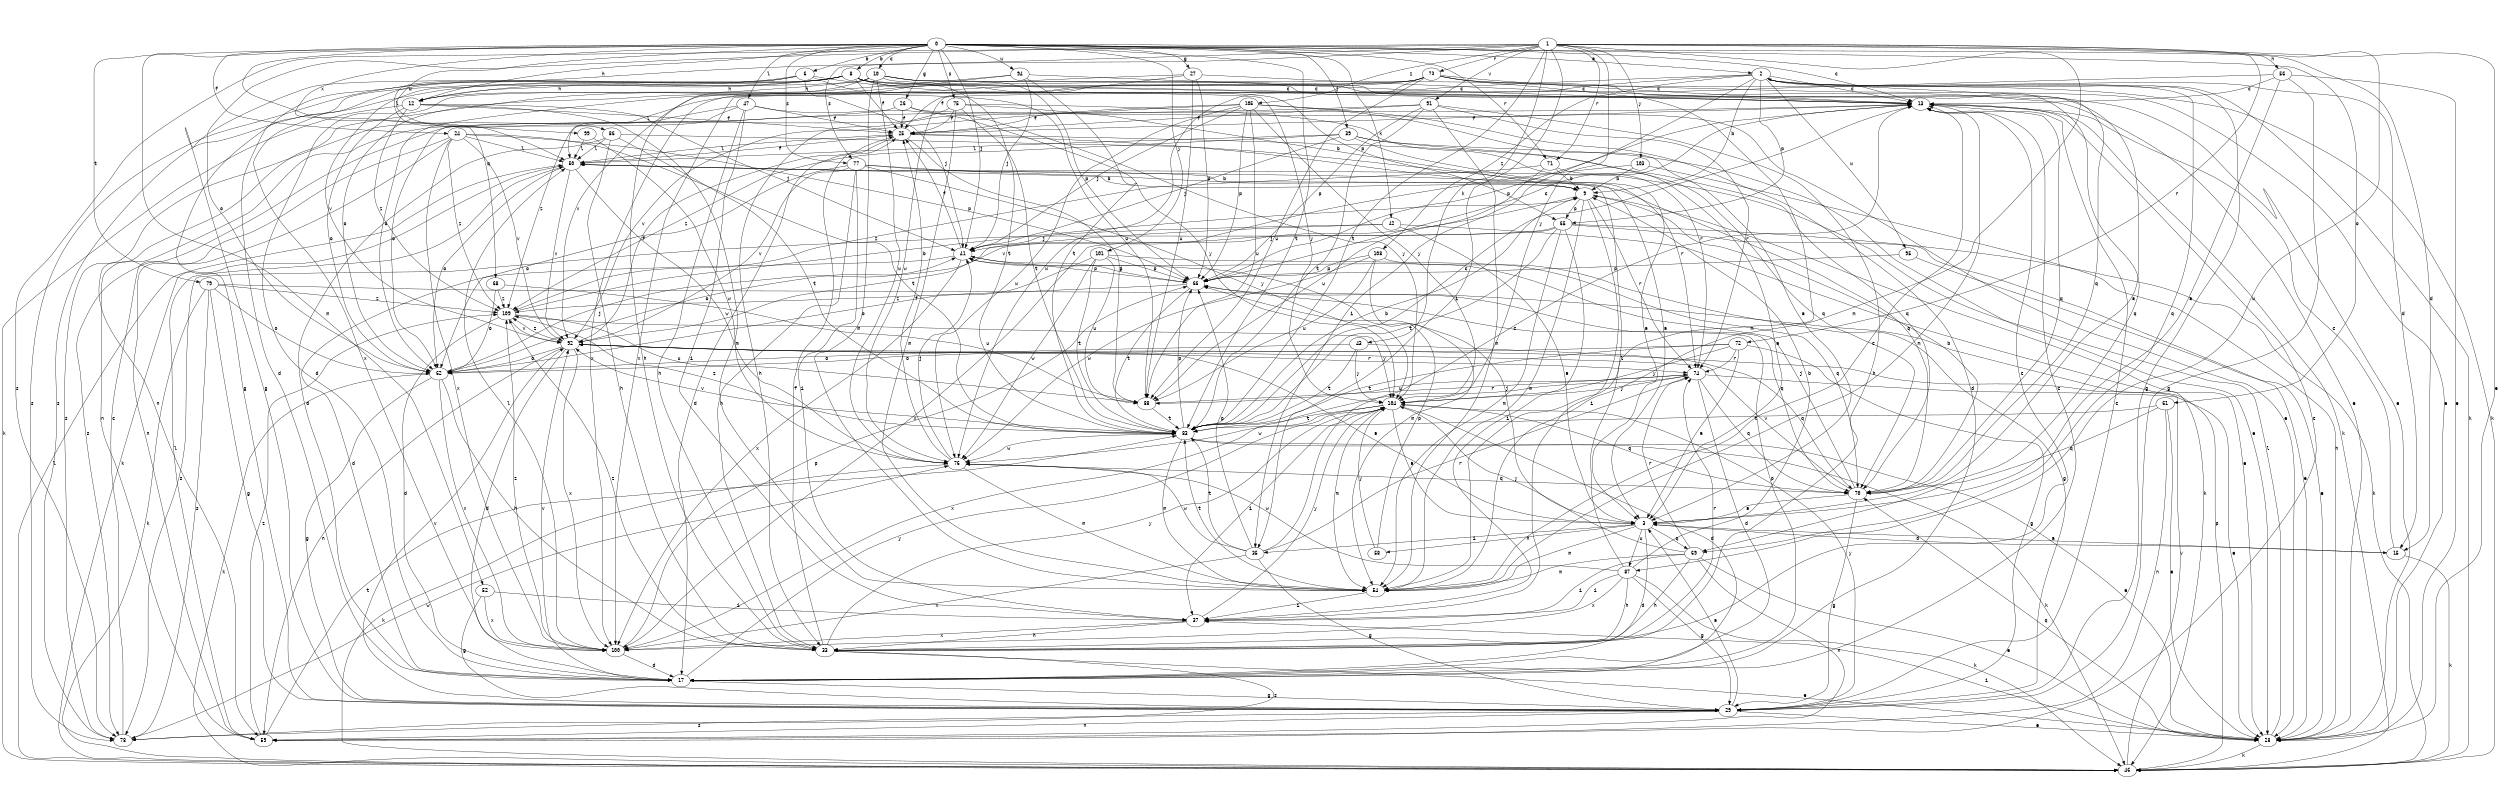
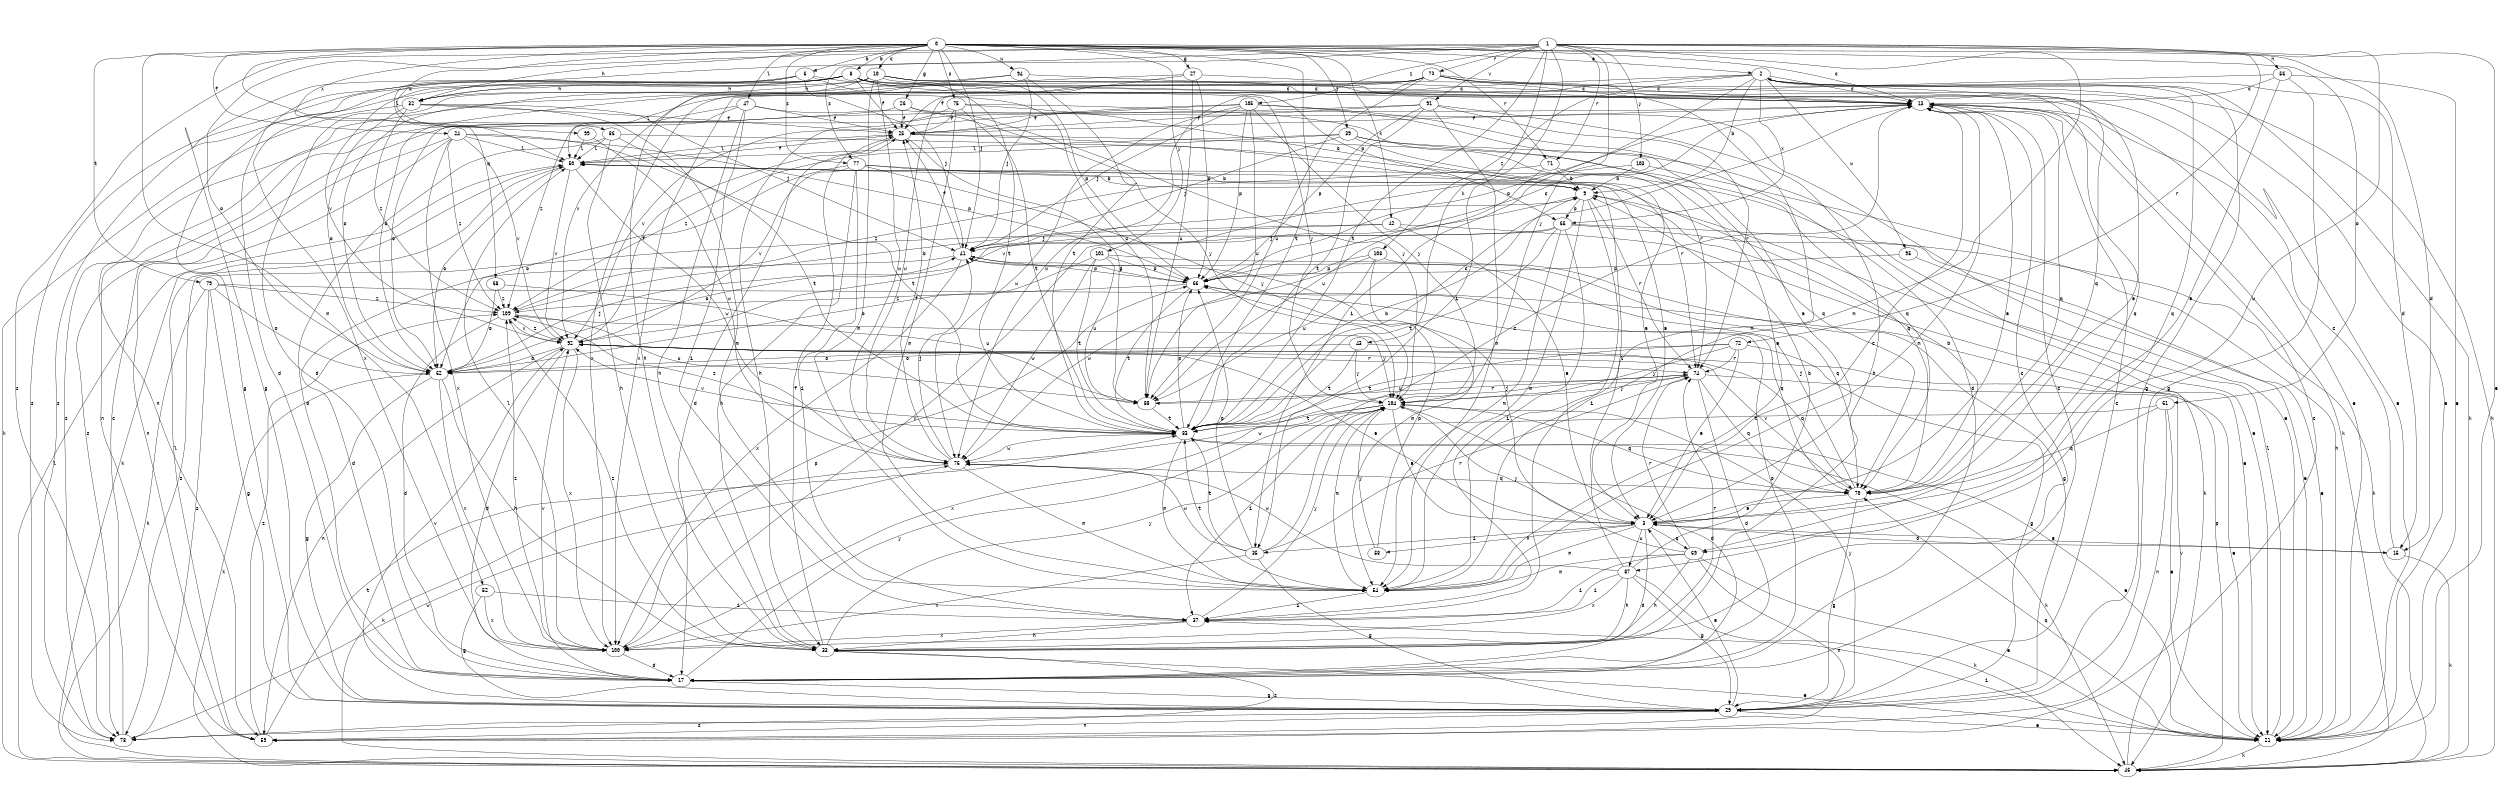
(411, 104) -> (411, 104)
(1783, 149) -> (1783, 149)
none -> (1983, 382)
(2267, 741) -> (2267, 741)
